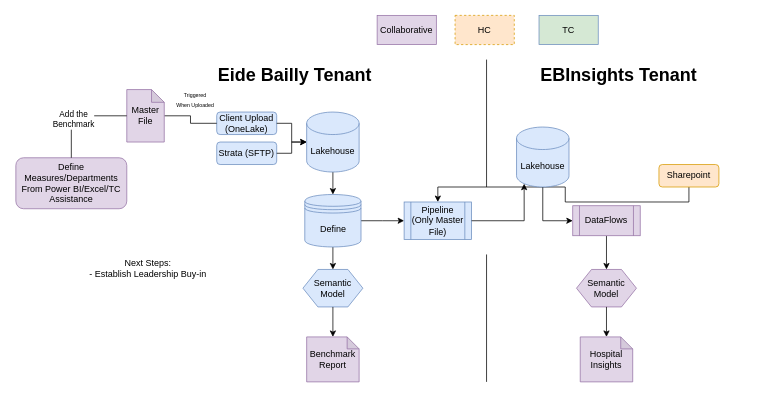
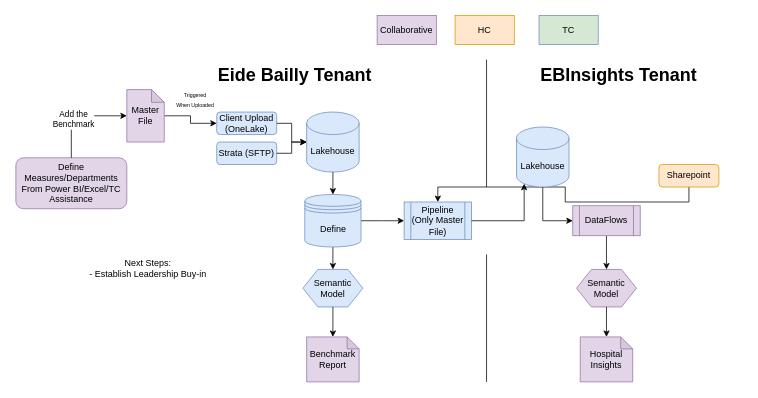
(485, 30) -> (485, 30)
(122, 116) -> (120, 116)
(212, 123) -> (210, 123)
